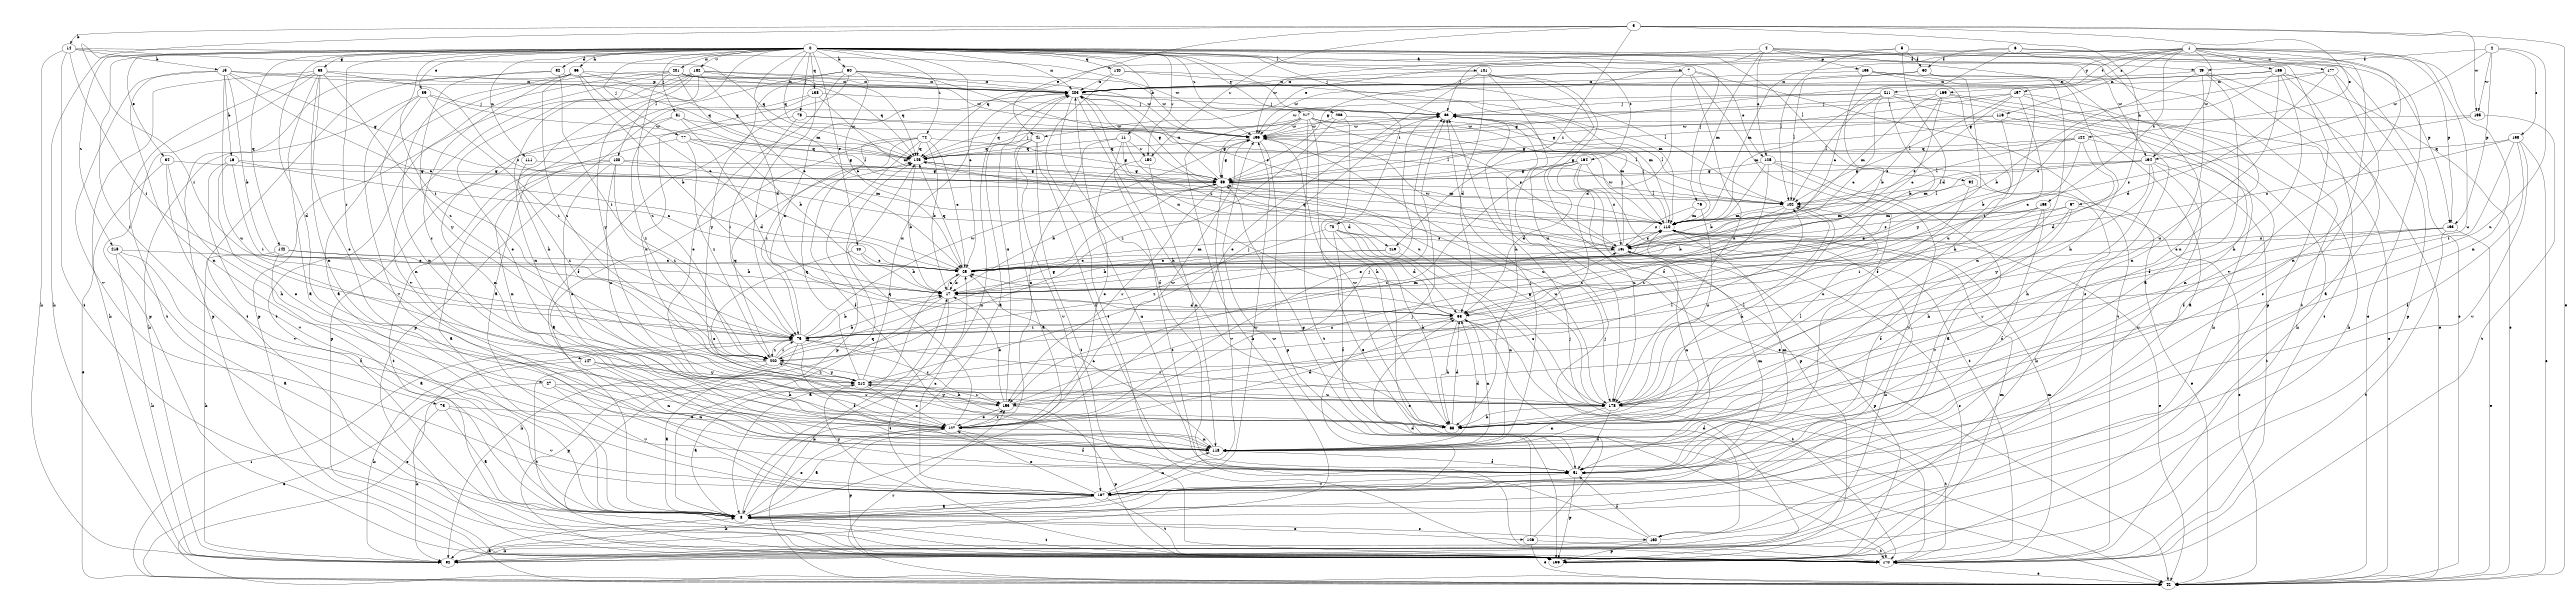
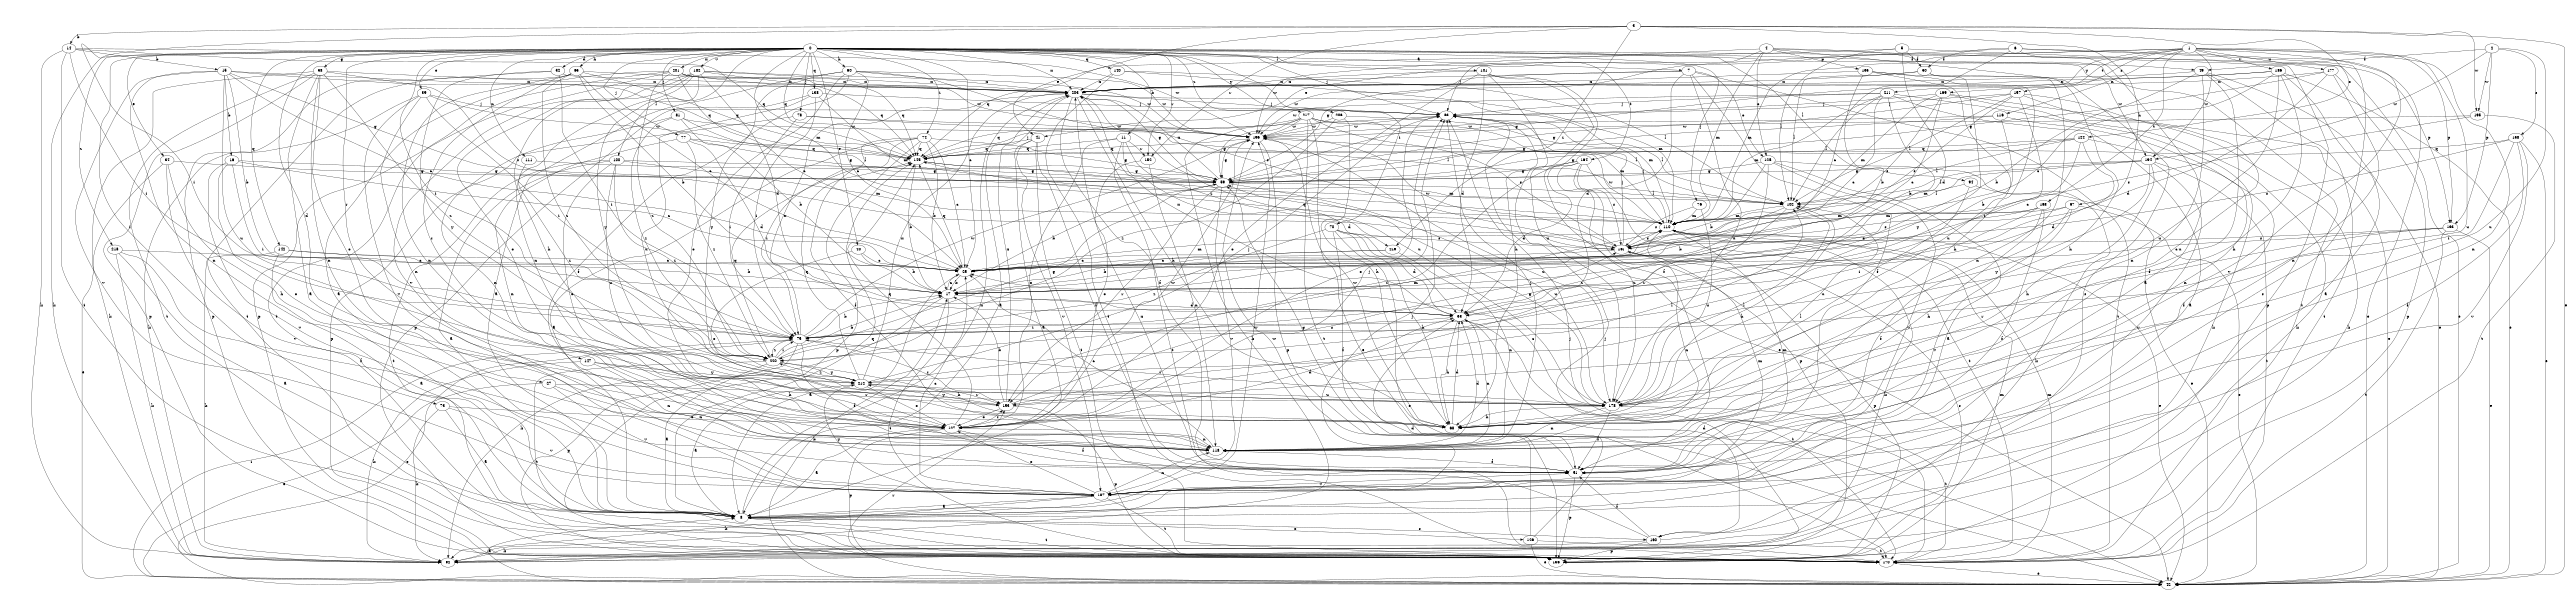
(655, 82) -> (655, 82)
(833, 447) -> none
